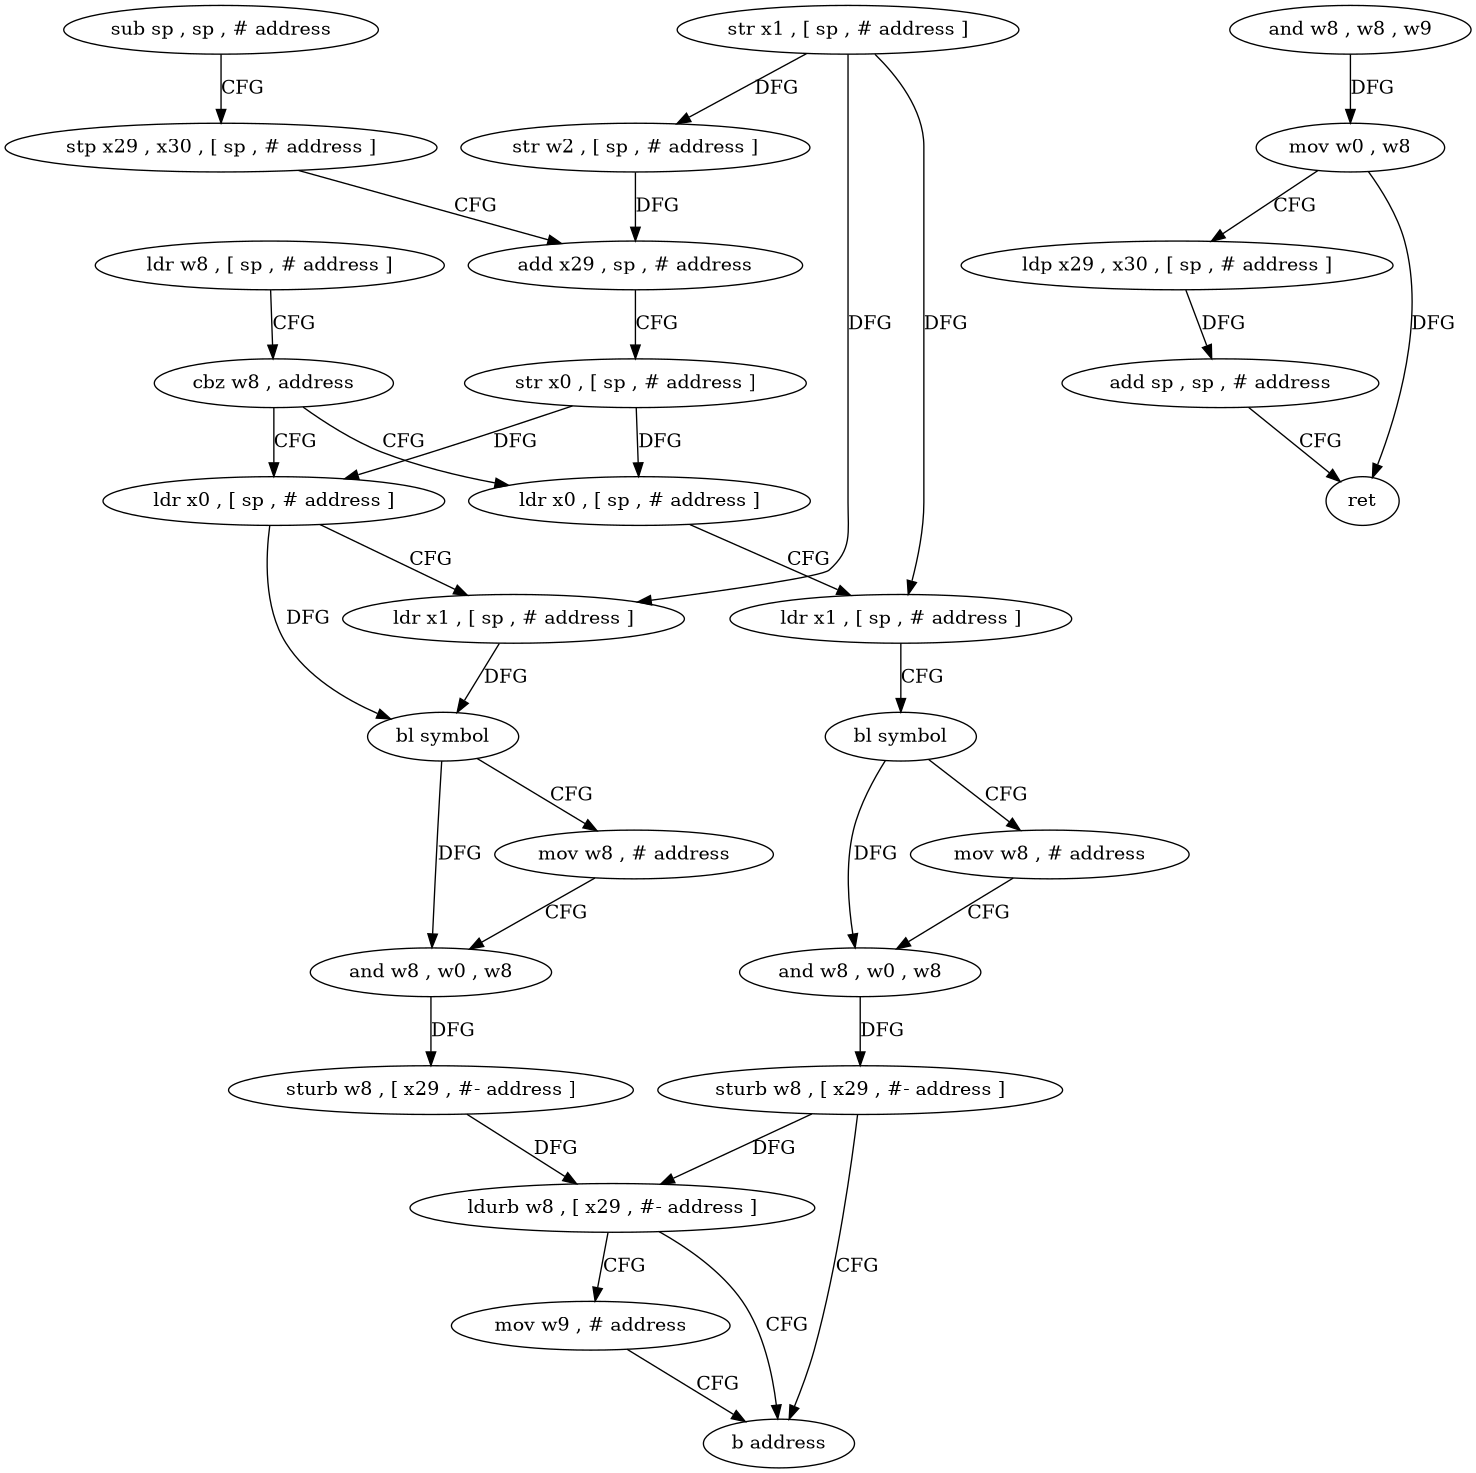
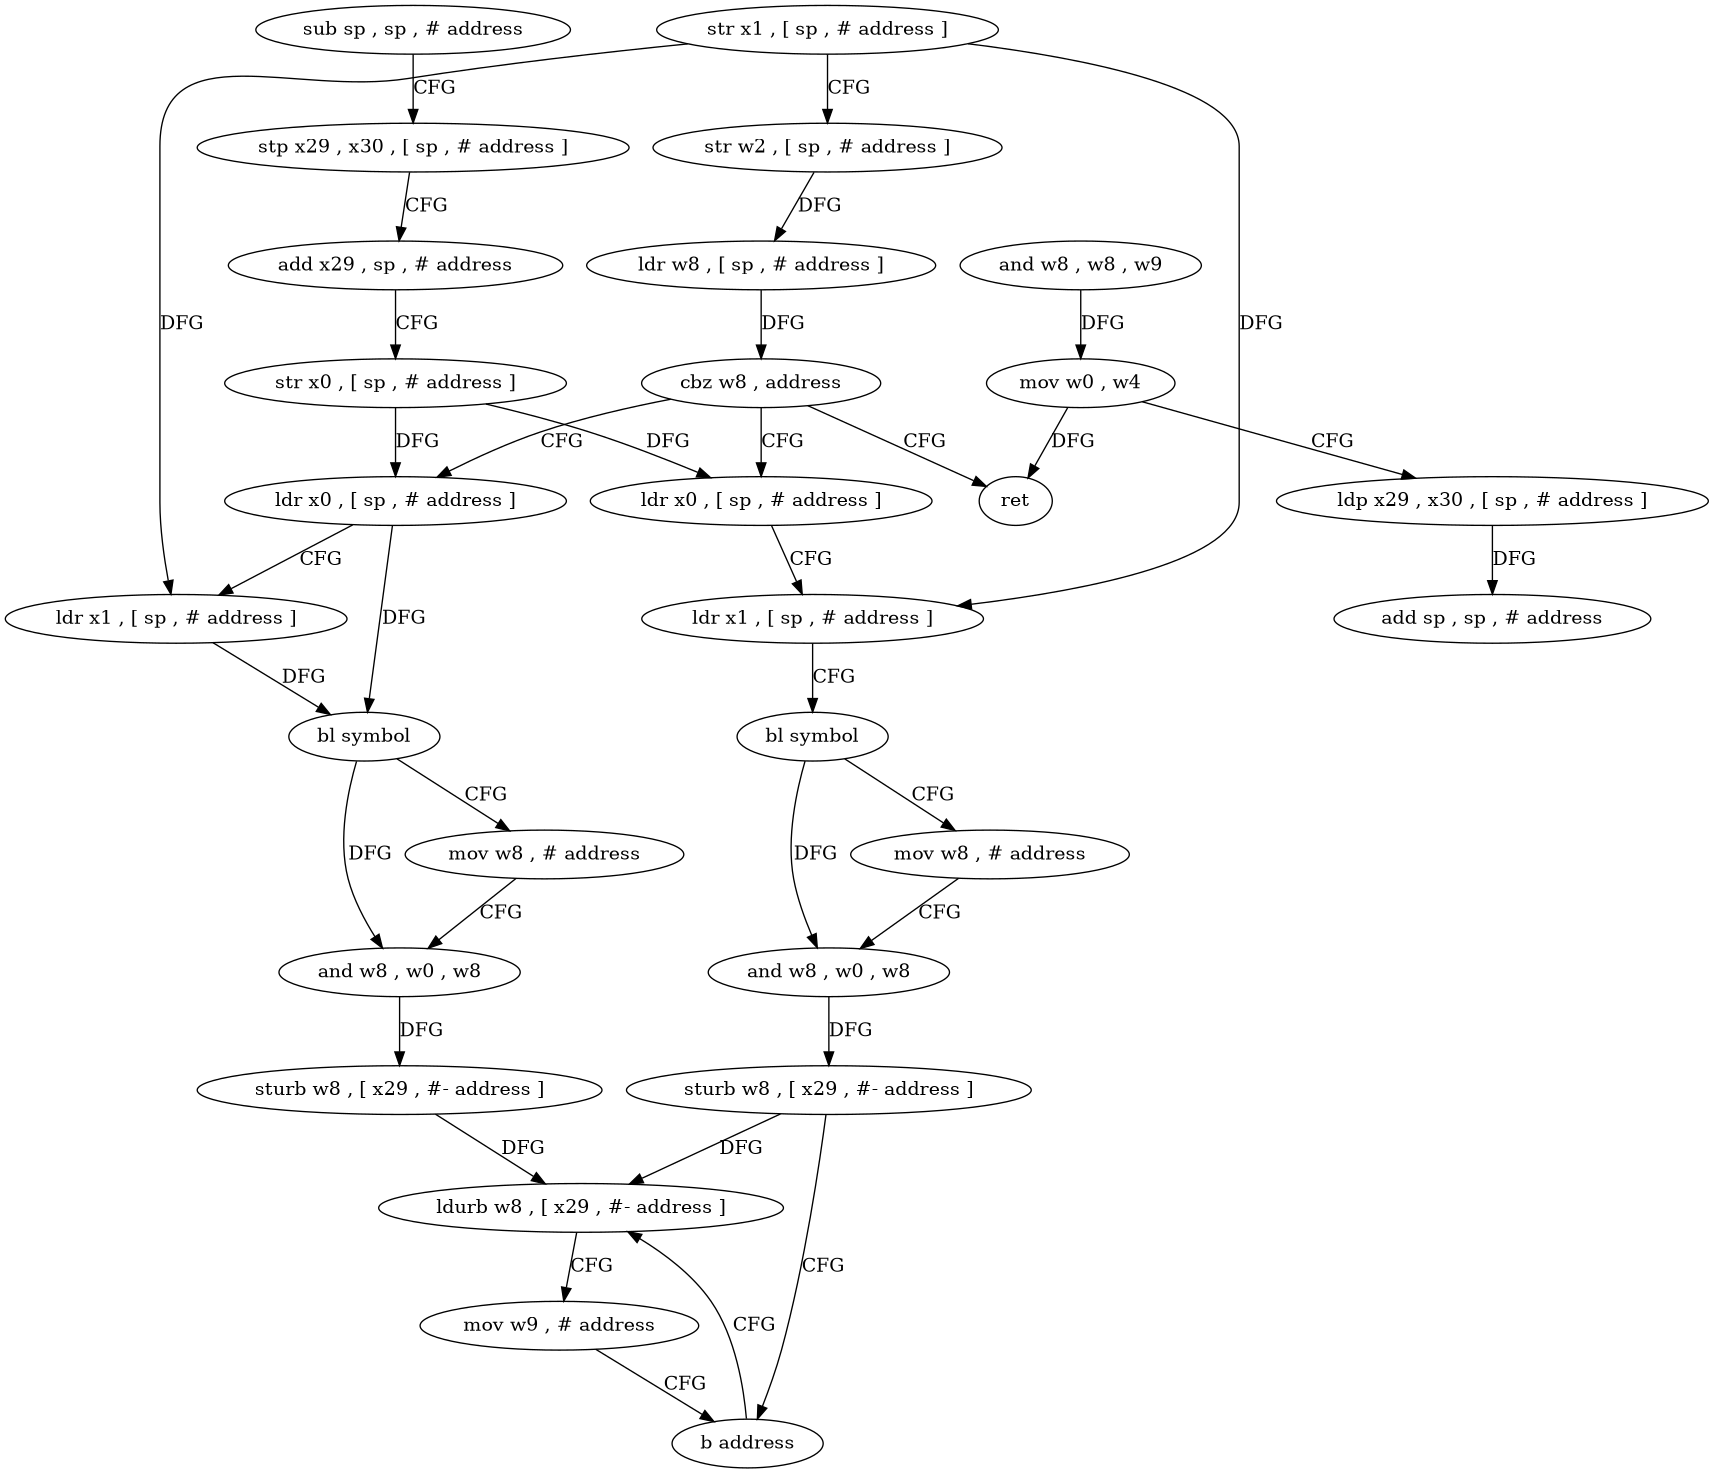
(777, 89) -> (849, 89)
(1350, 148) -> (1081, 383)
(635, 200) -> (798, 201)
(294, 324) -> (784, 324)
(1289, 440) -> (891, 443)
(743, 1302) -> (718, 1313)
